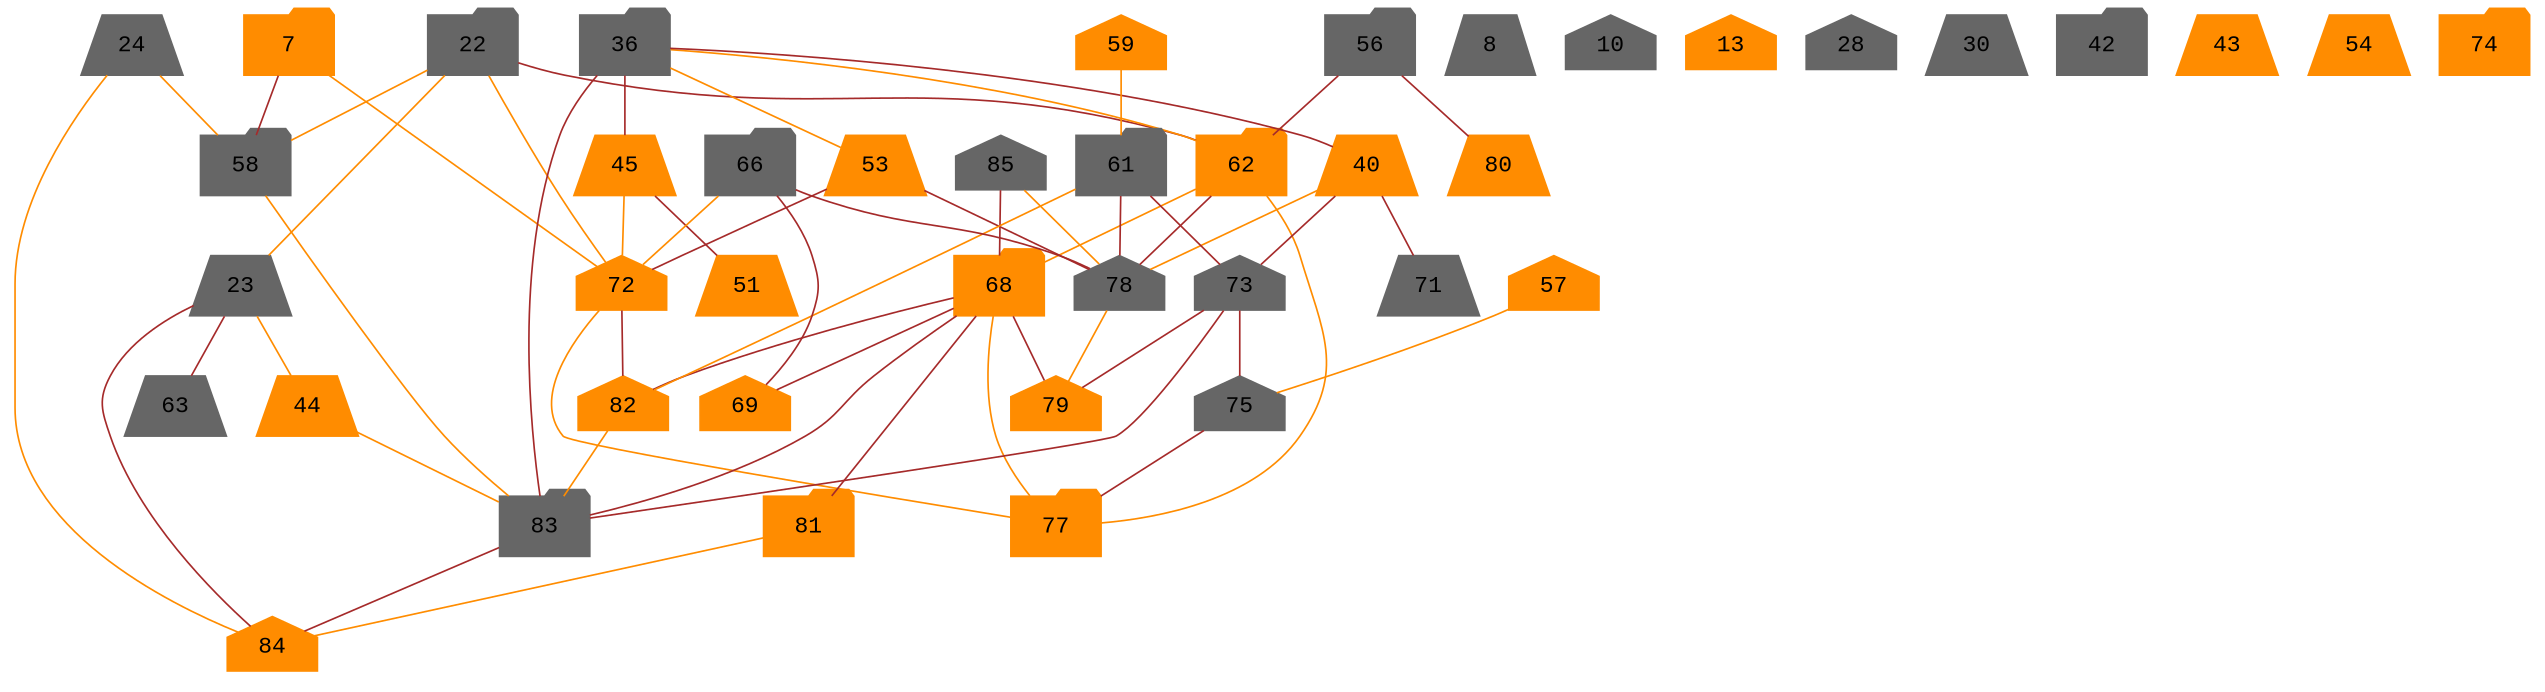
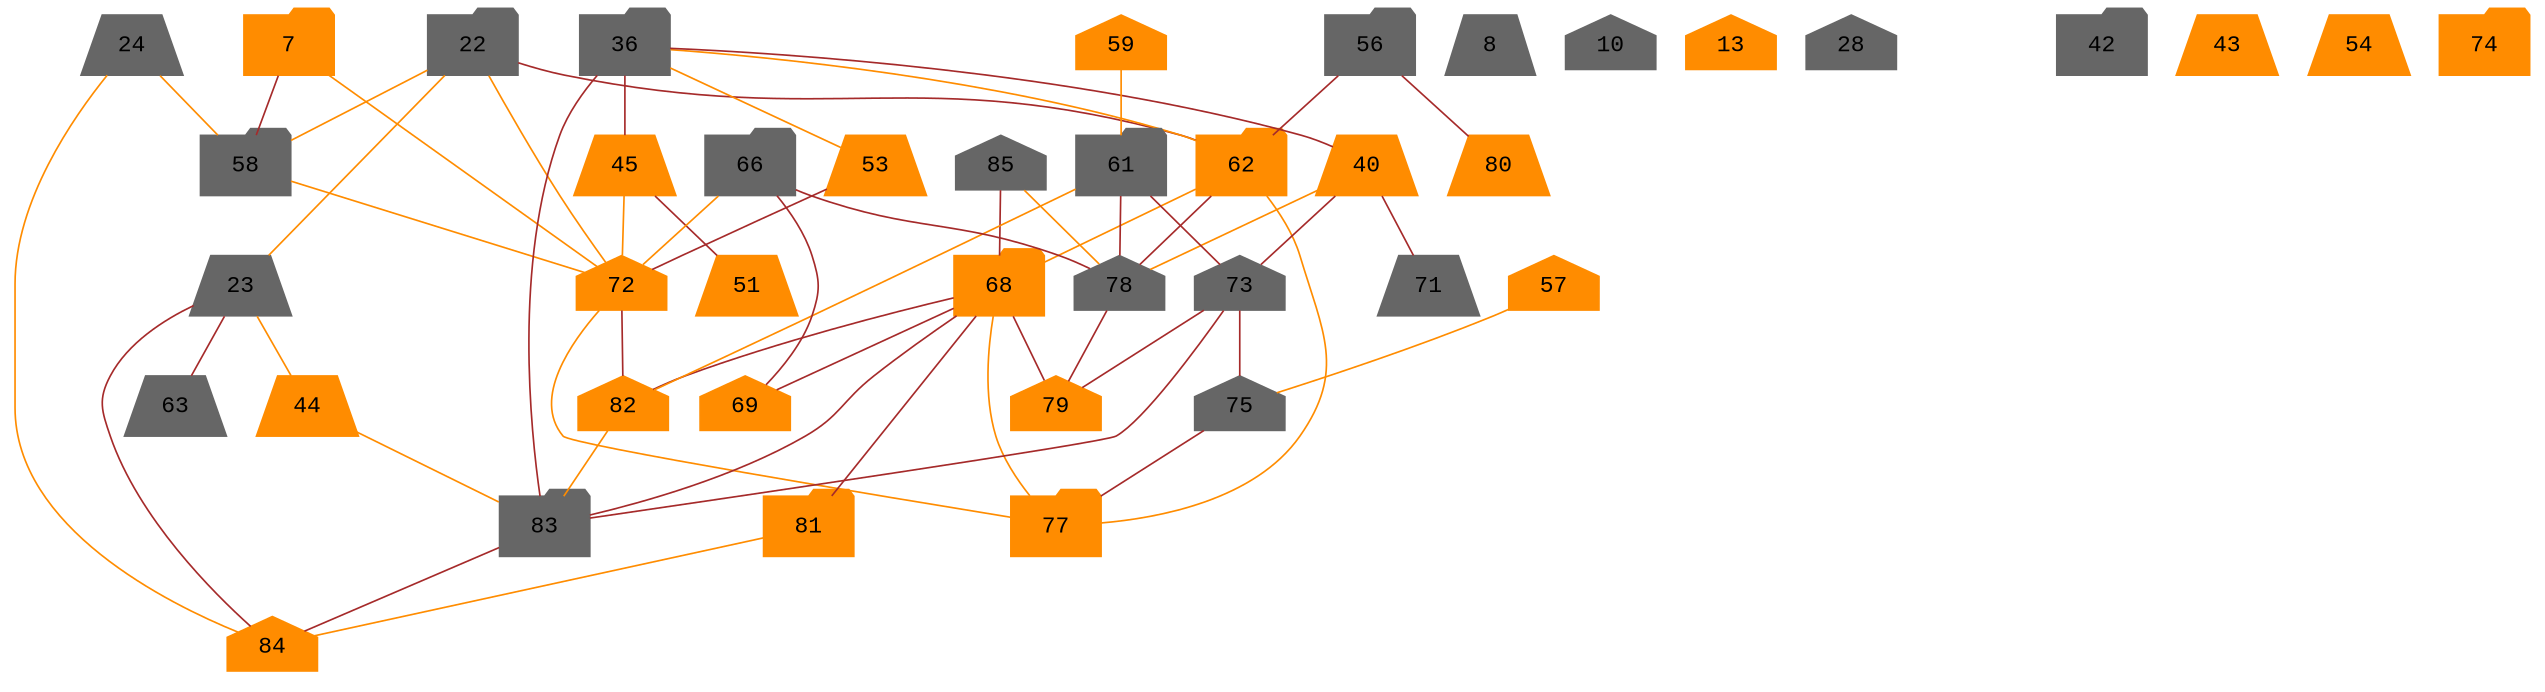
(1977, 45) -> none
(986, 220) -> none
(1088, 346) -> (1088, 346)
(379, 353) -> (438, 227)
